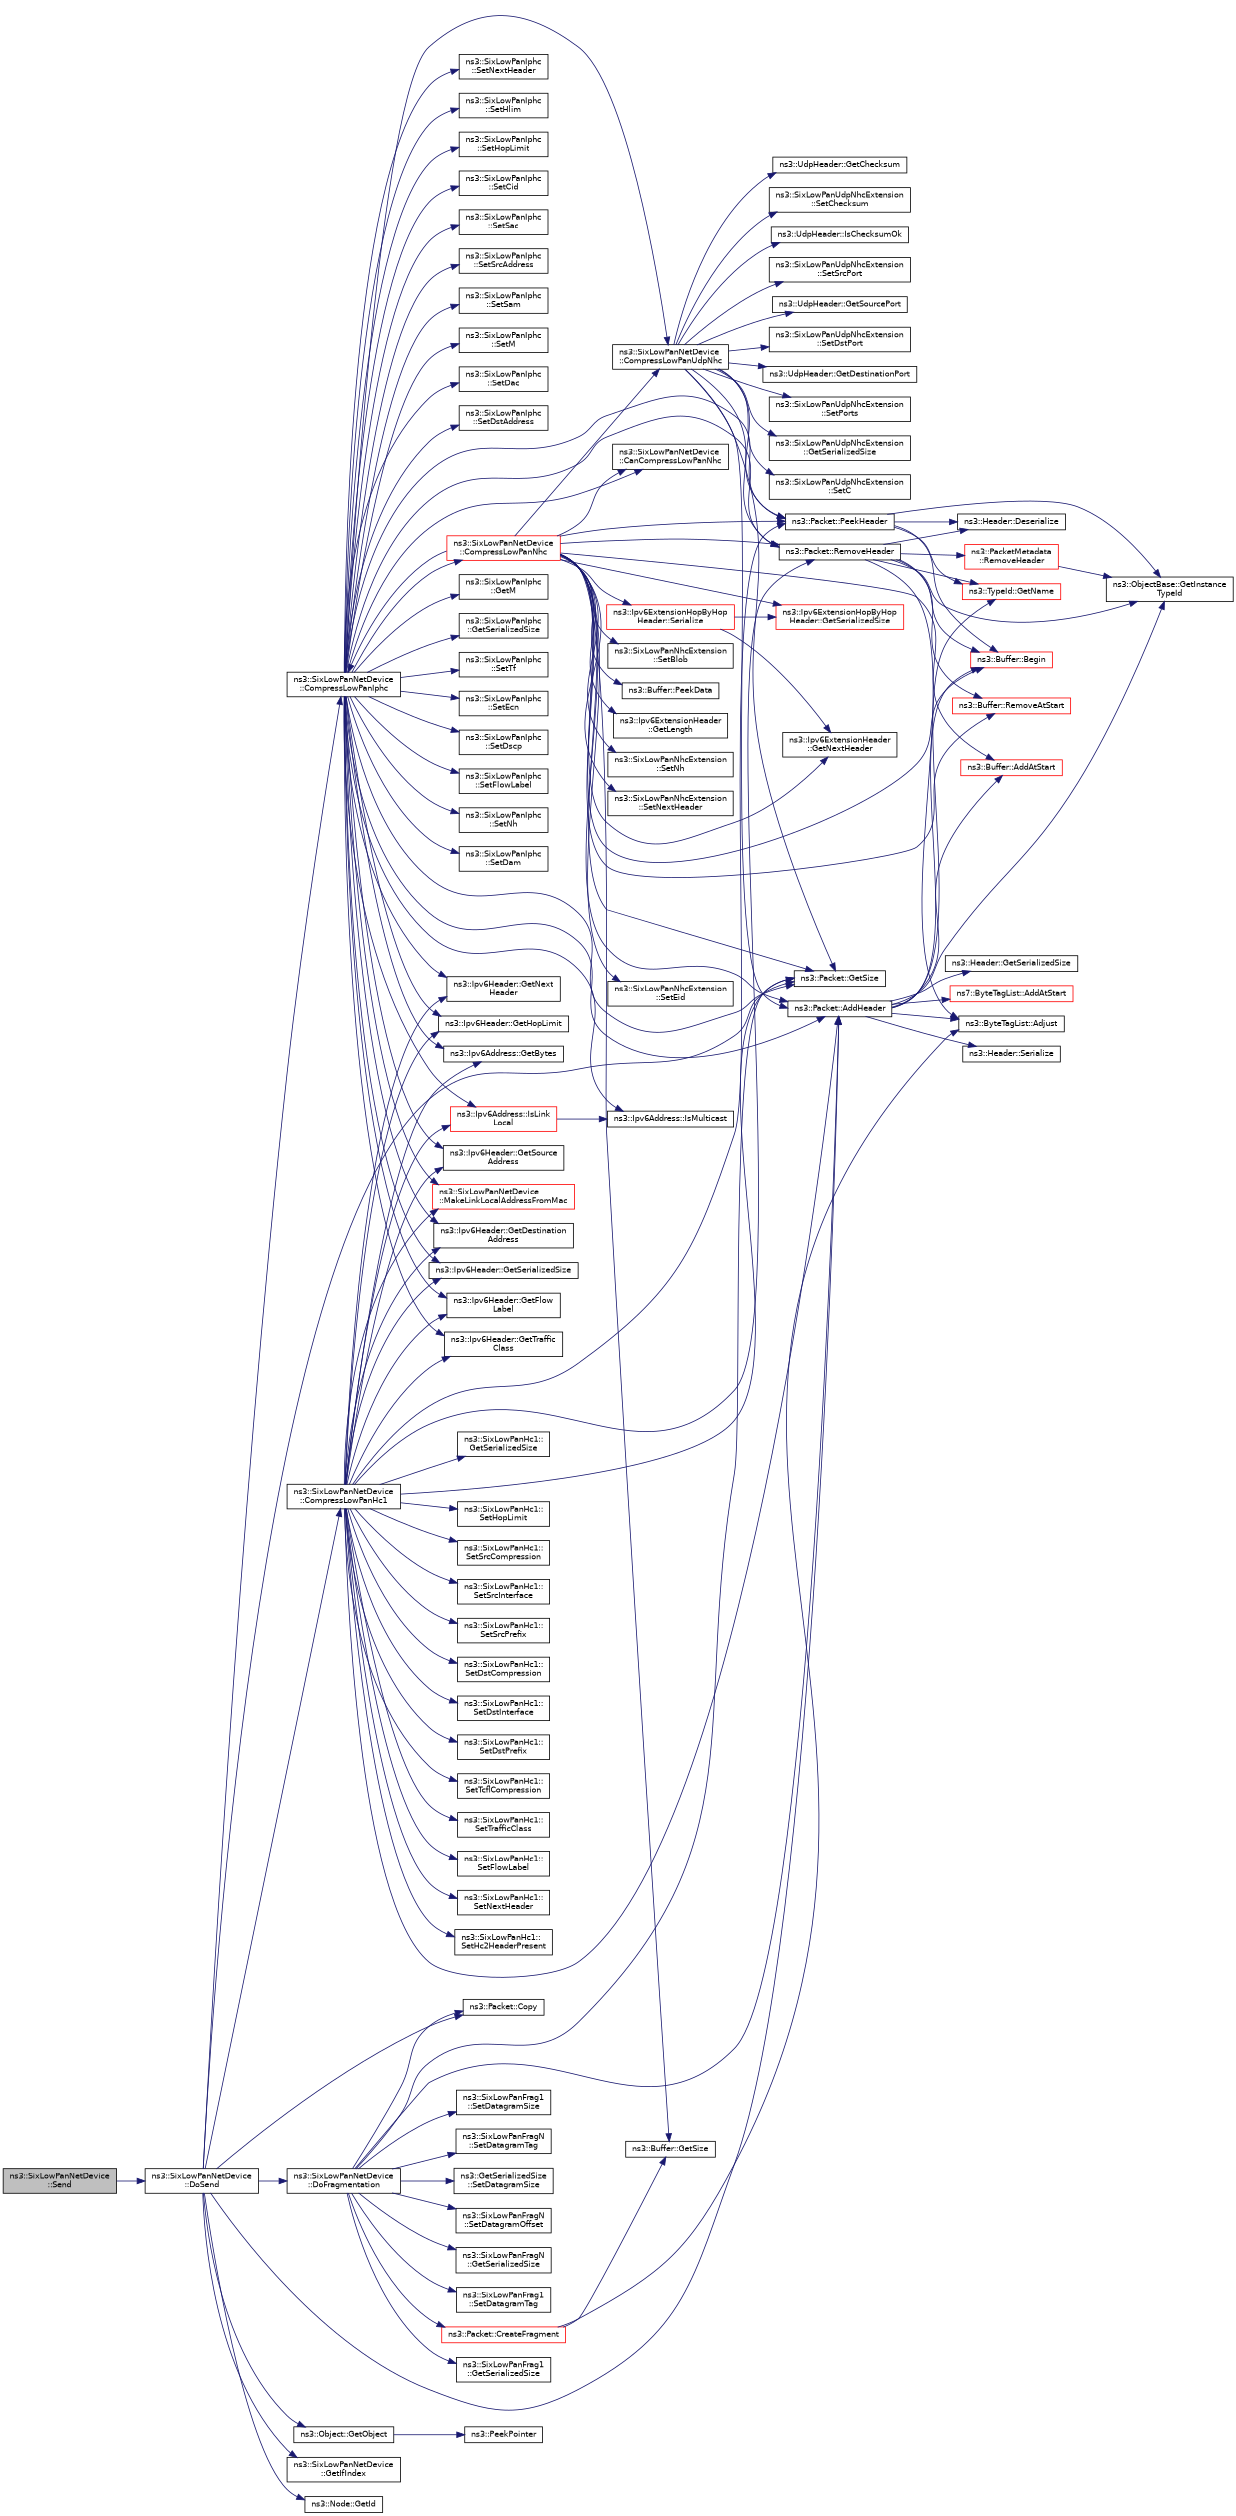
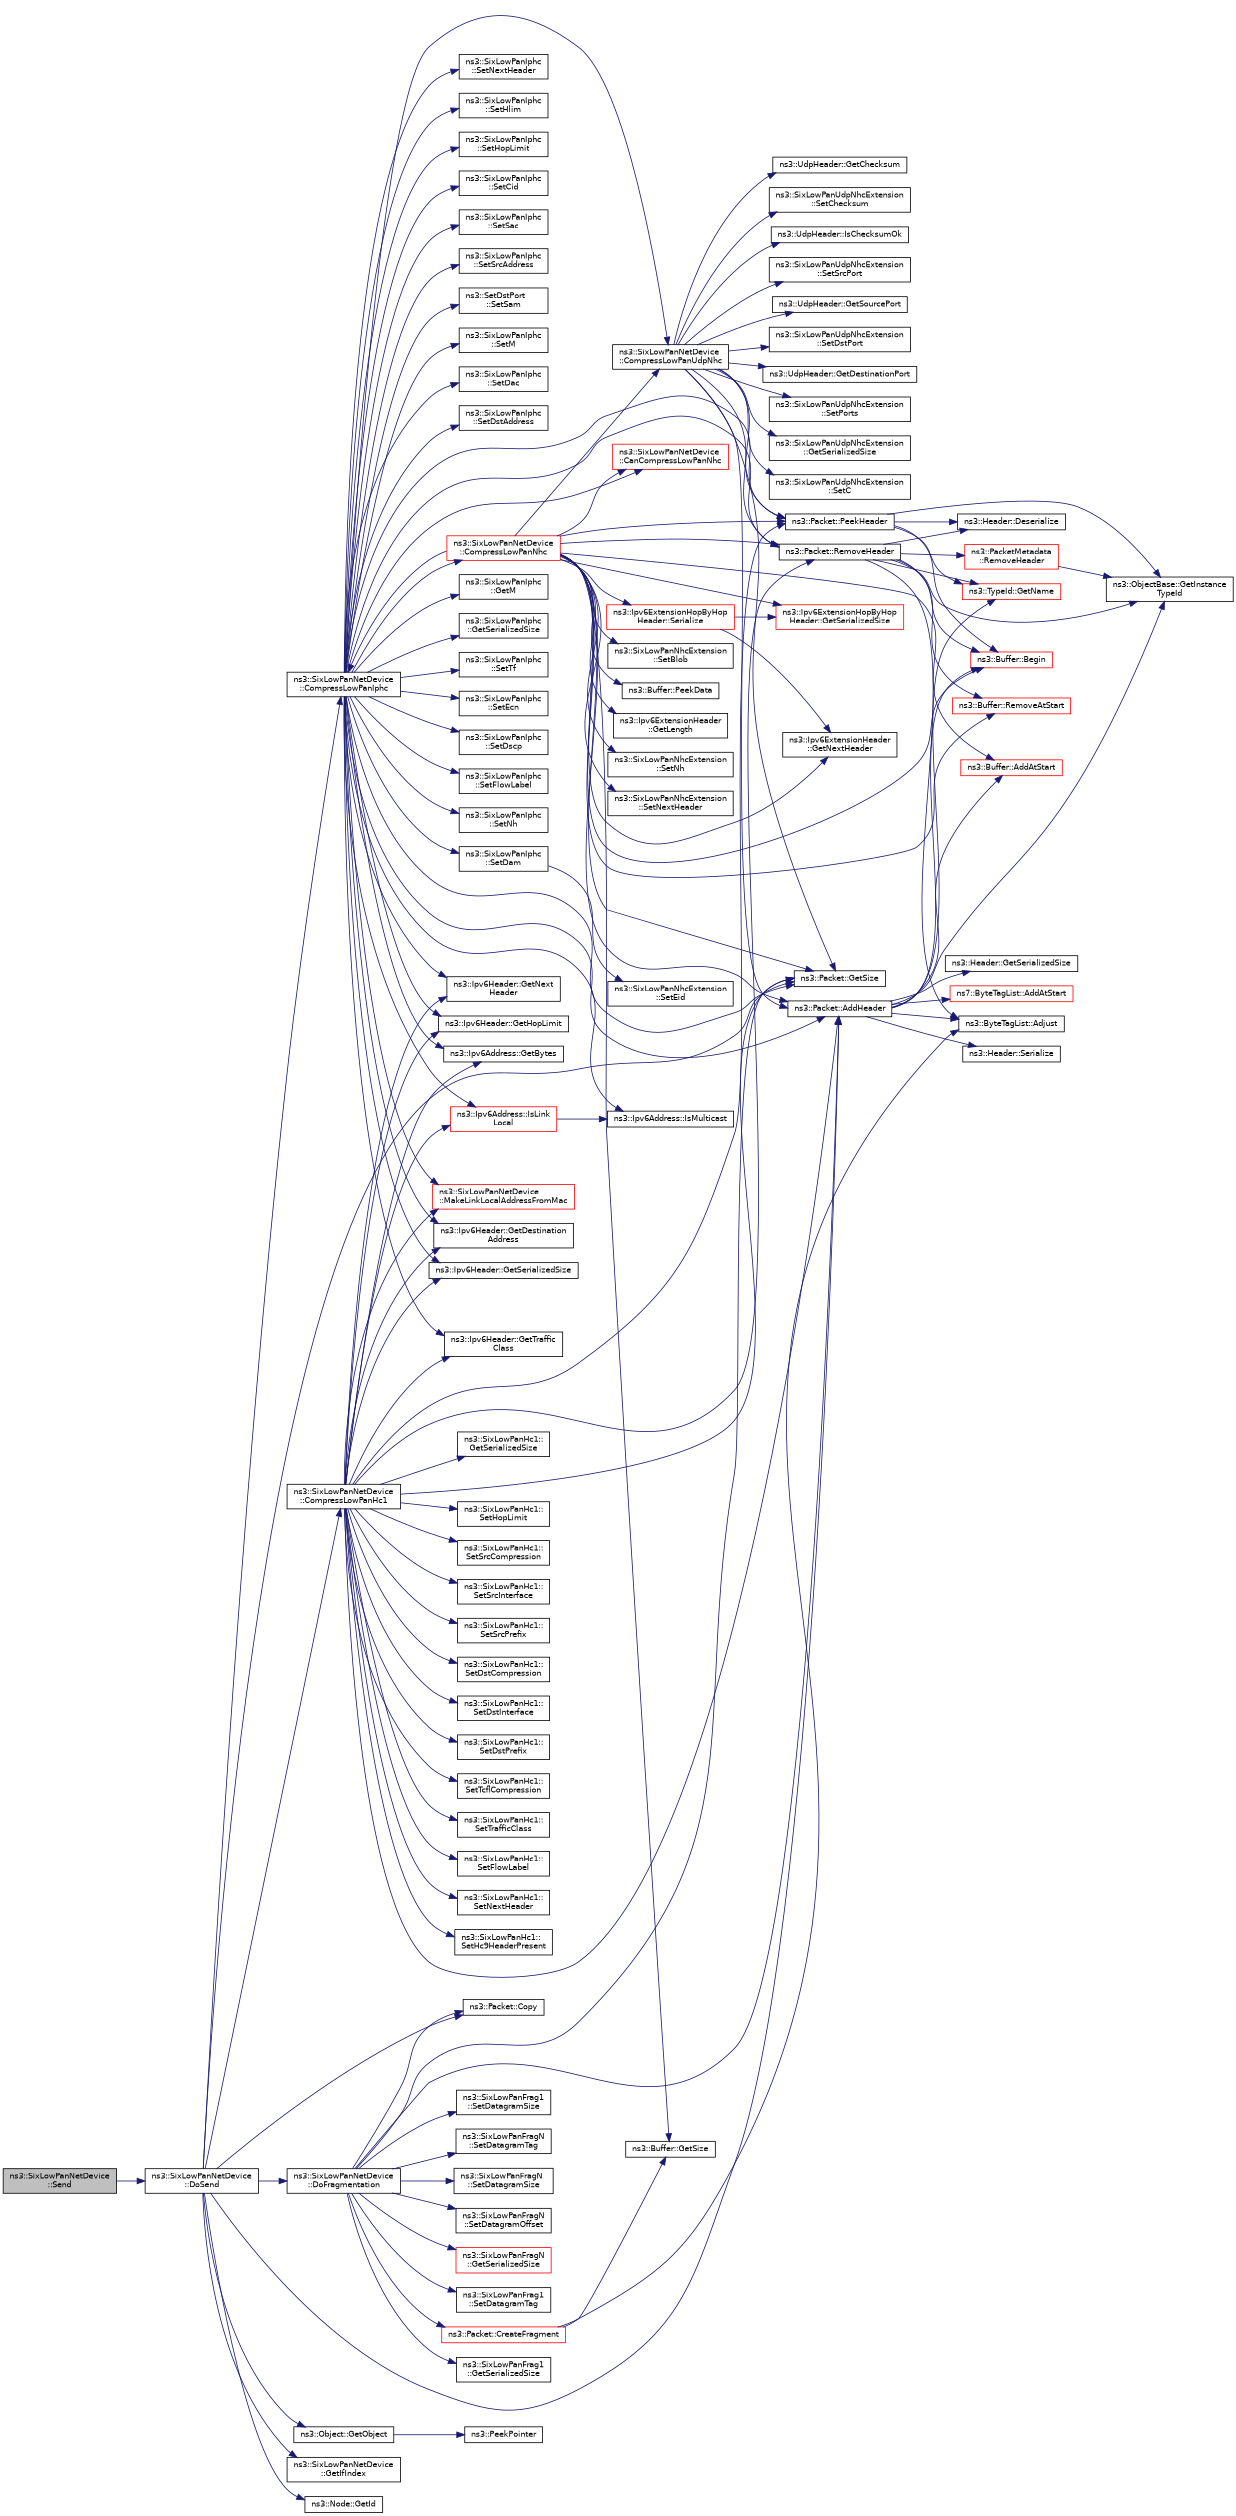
(504, 301) -> (504, 301)
(671, 457) -> (671, 457)
(594, 762) -> (583, 889)
(504, 1158) -> none
(504, 1305) -> none
(504, 1942) -> (504, 1942)
(504, 2181) -> (504, 2181)
(504, 2260) -> (504, 2260)
